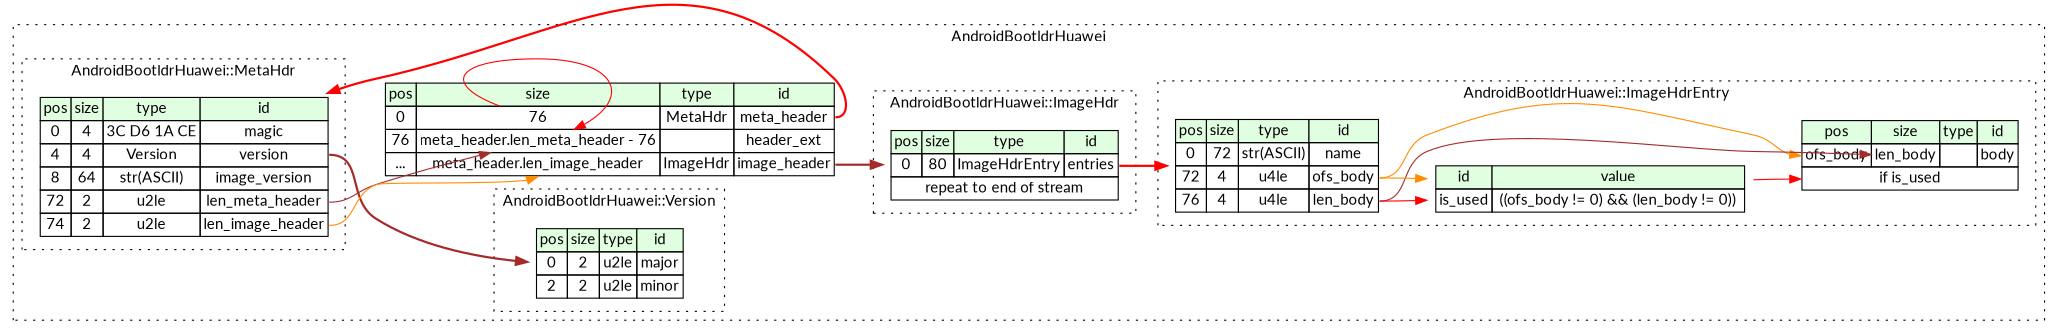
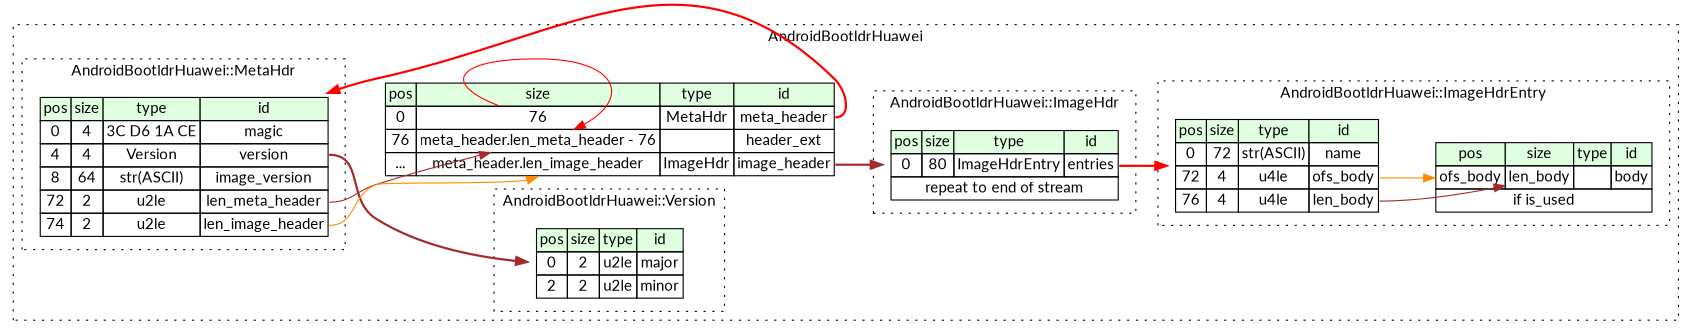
(1590, 189) -> none
